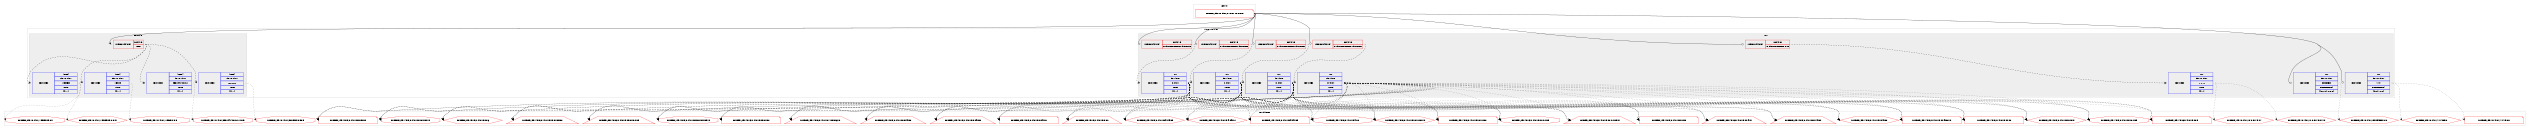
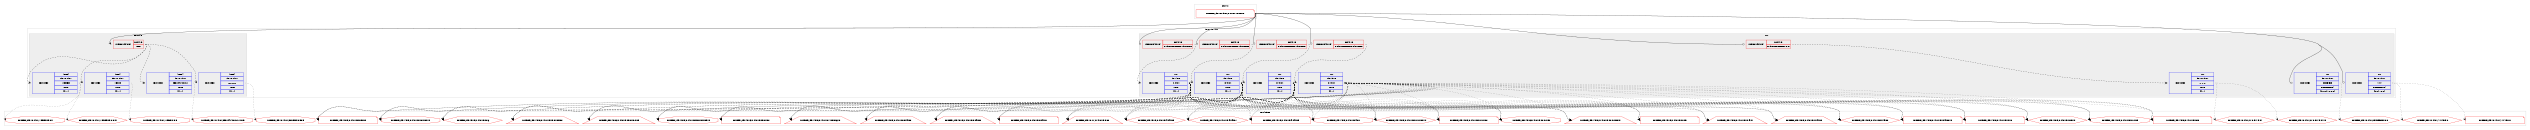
(1092, 120) -> (1092, 120)
